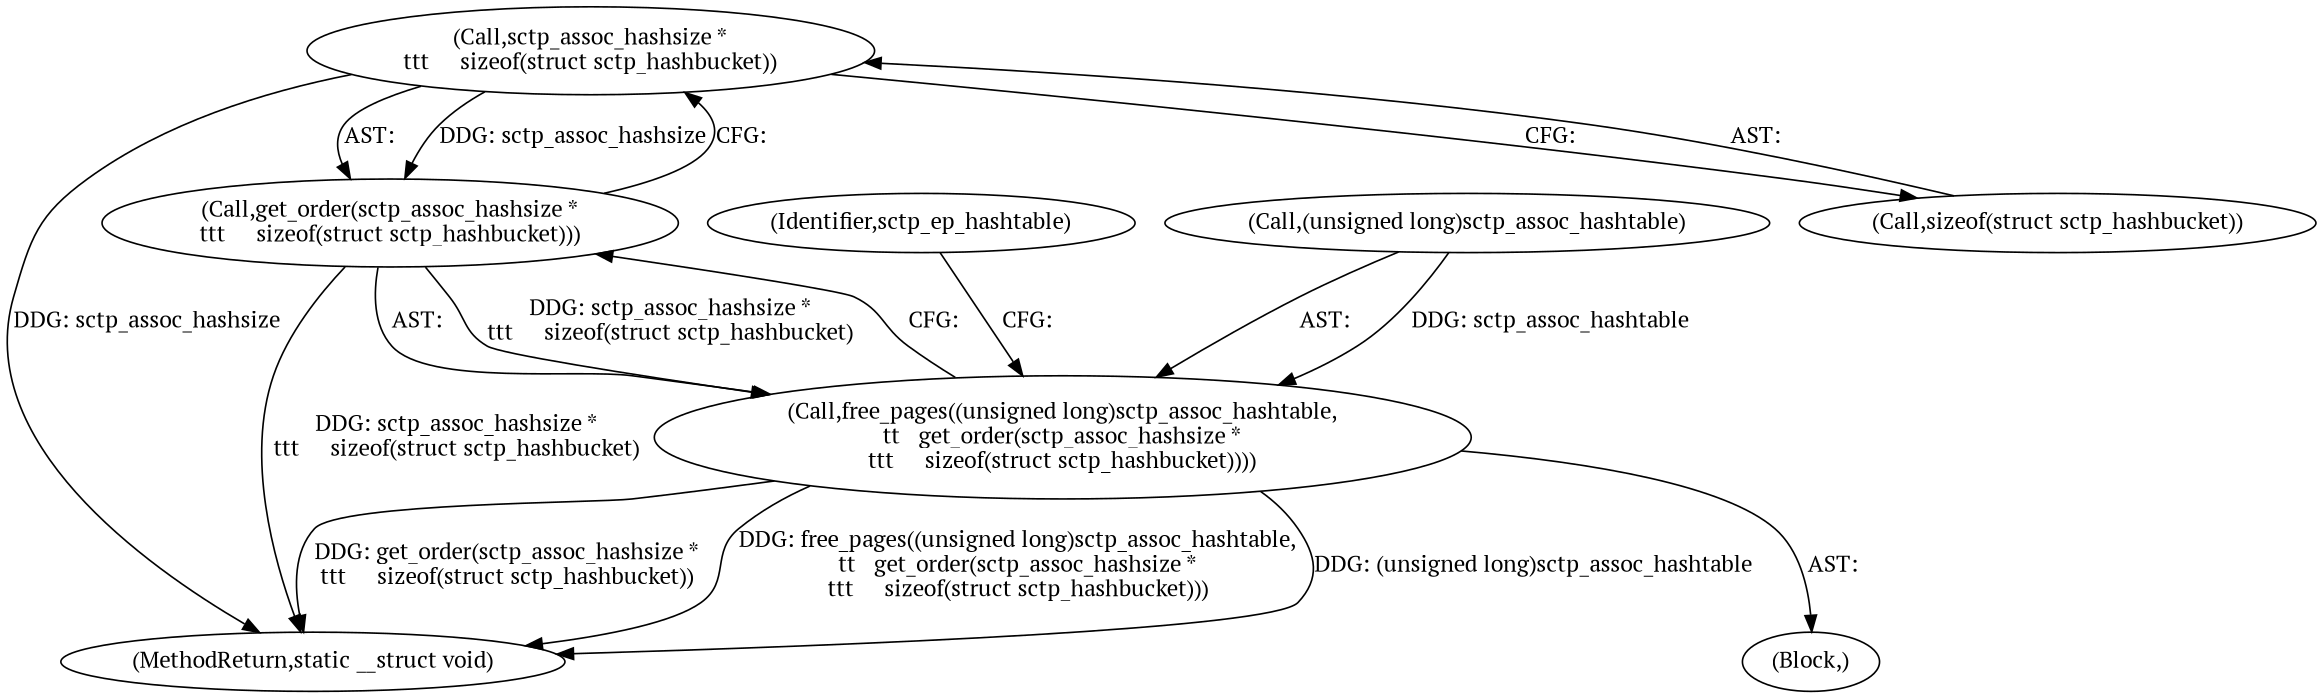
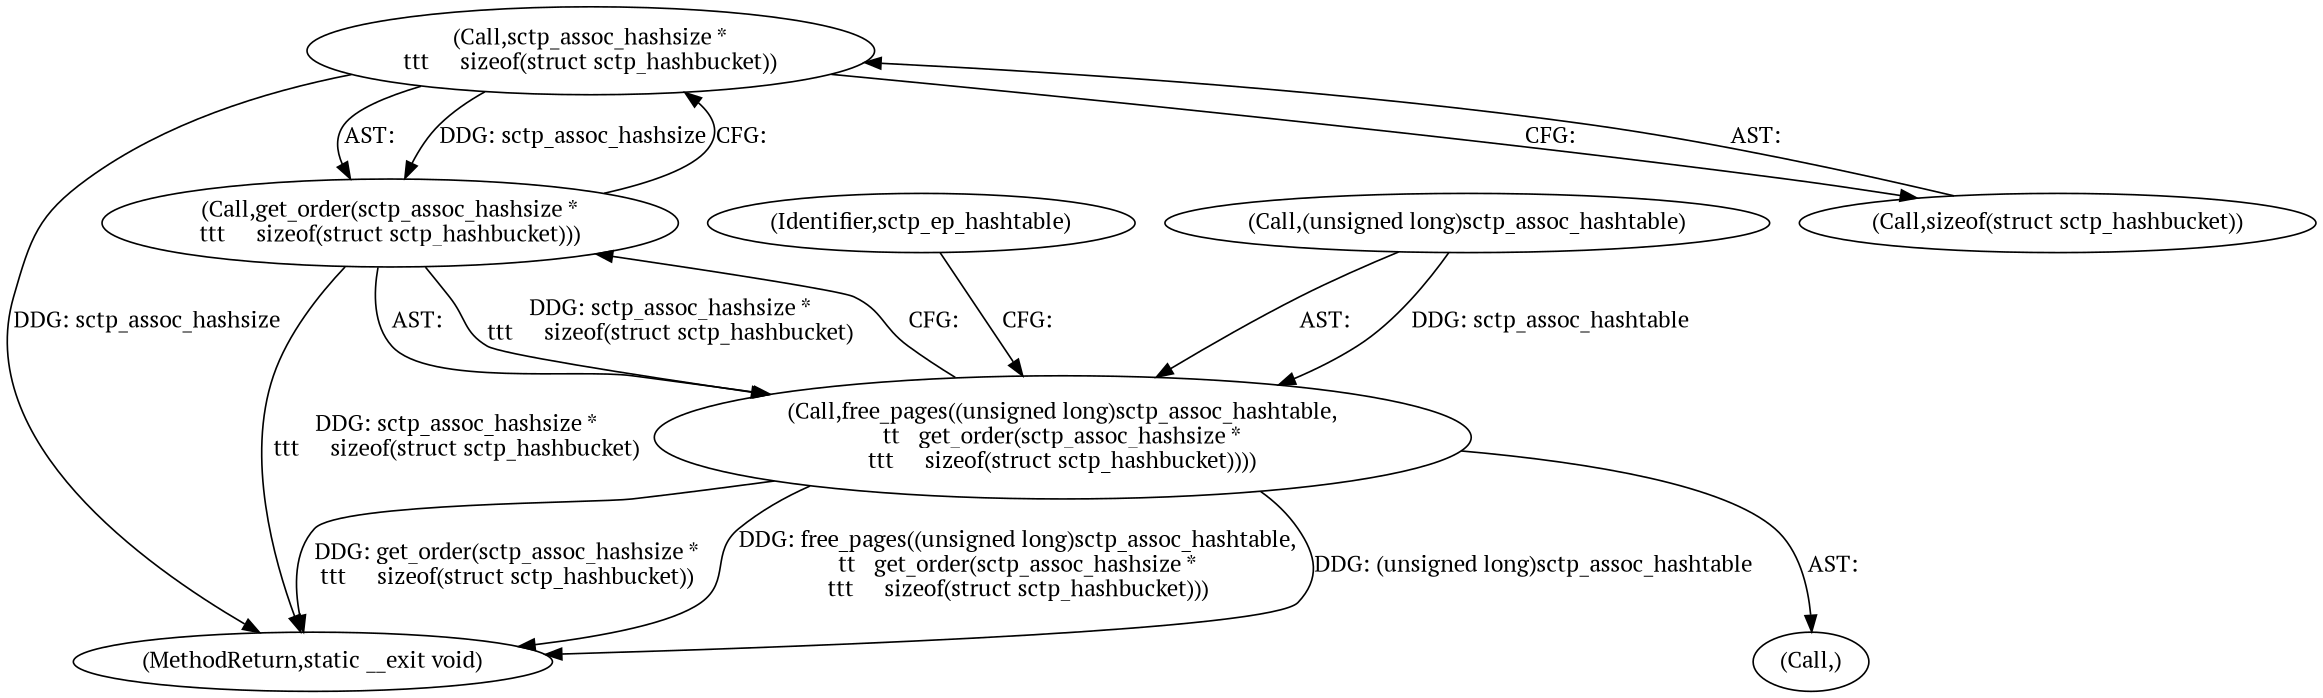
(313, 662) -> (313, 662)
(1811, 662) -> (1811, 662)
